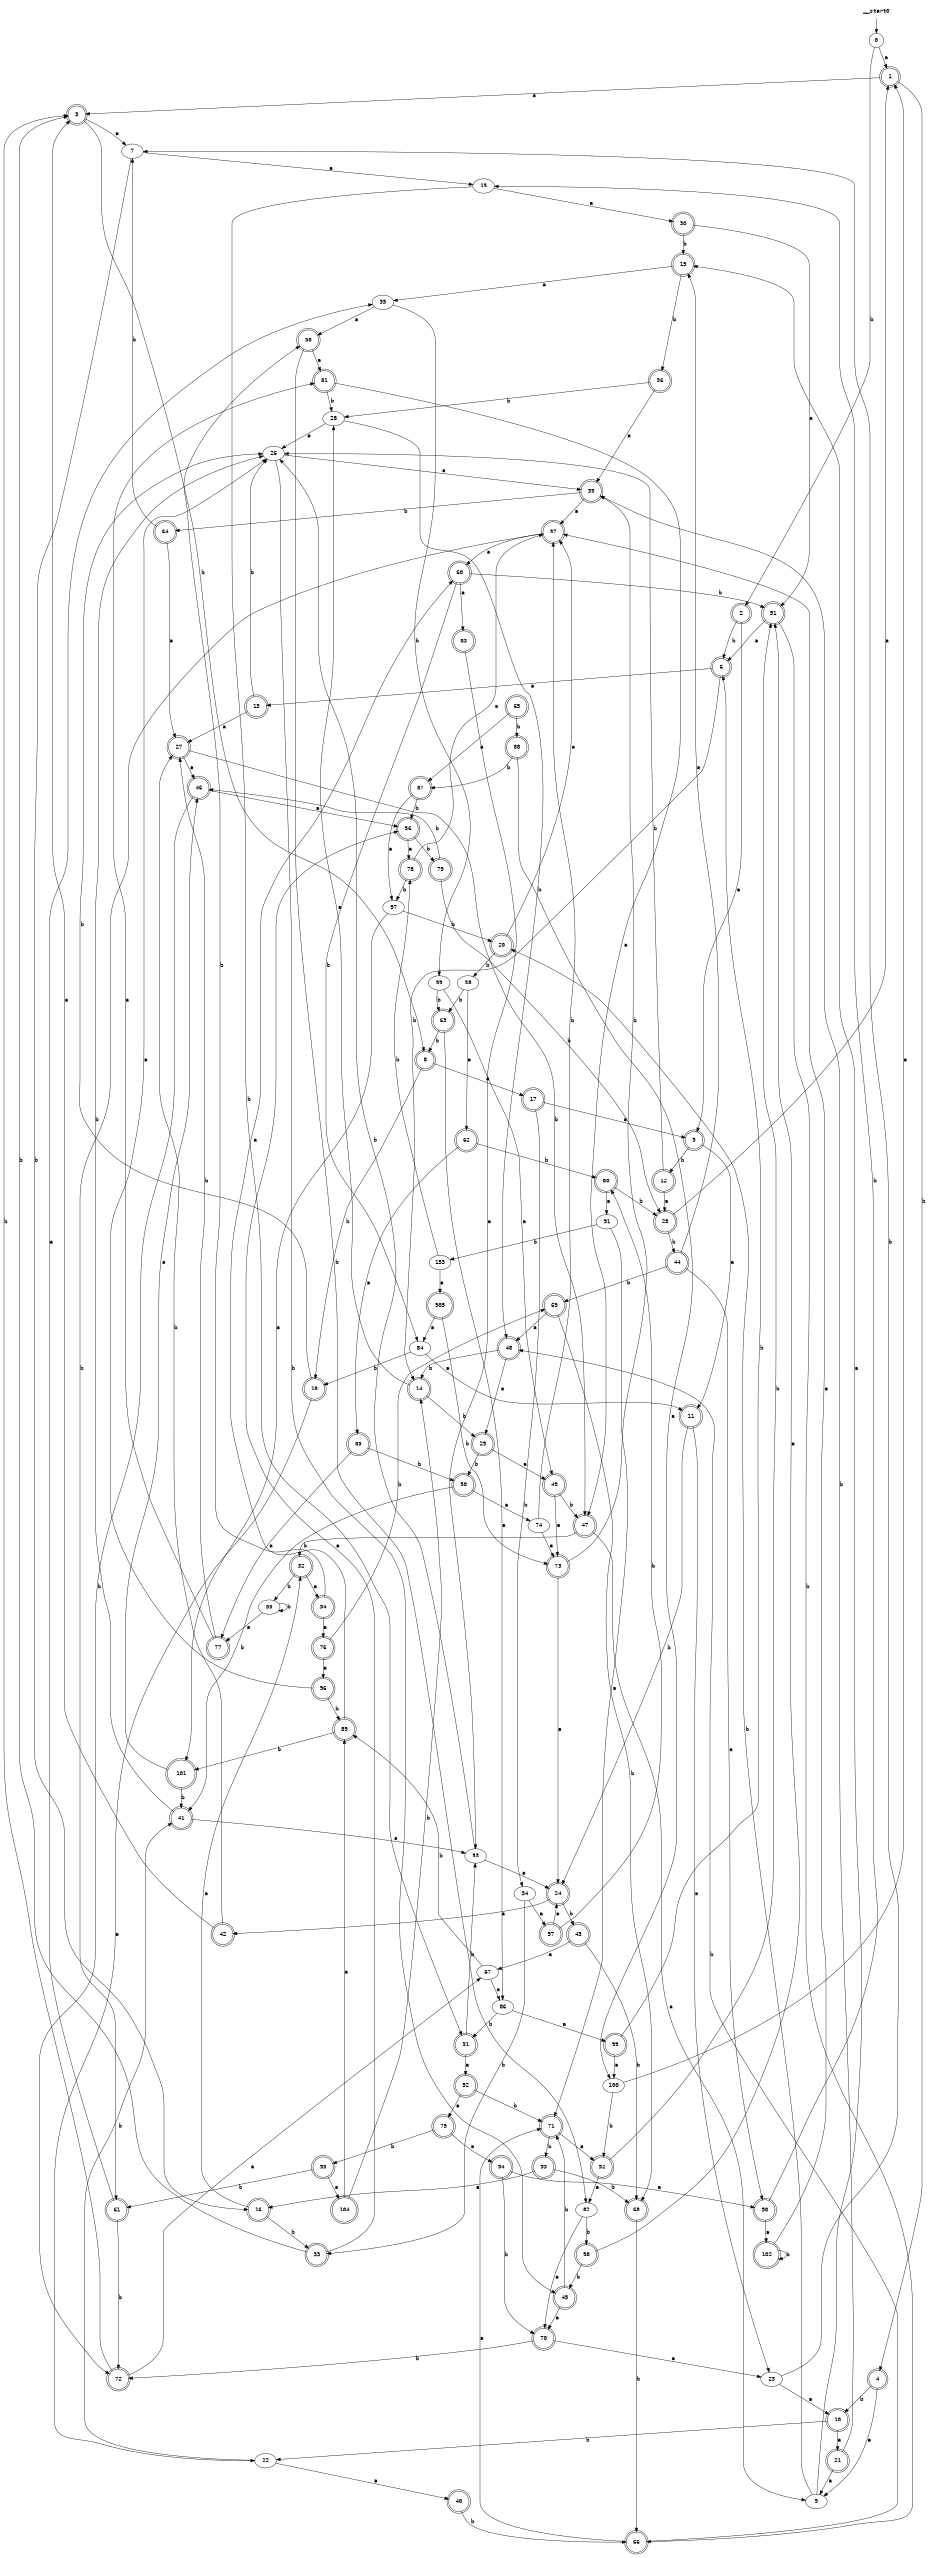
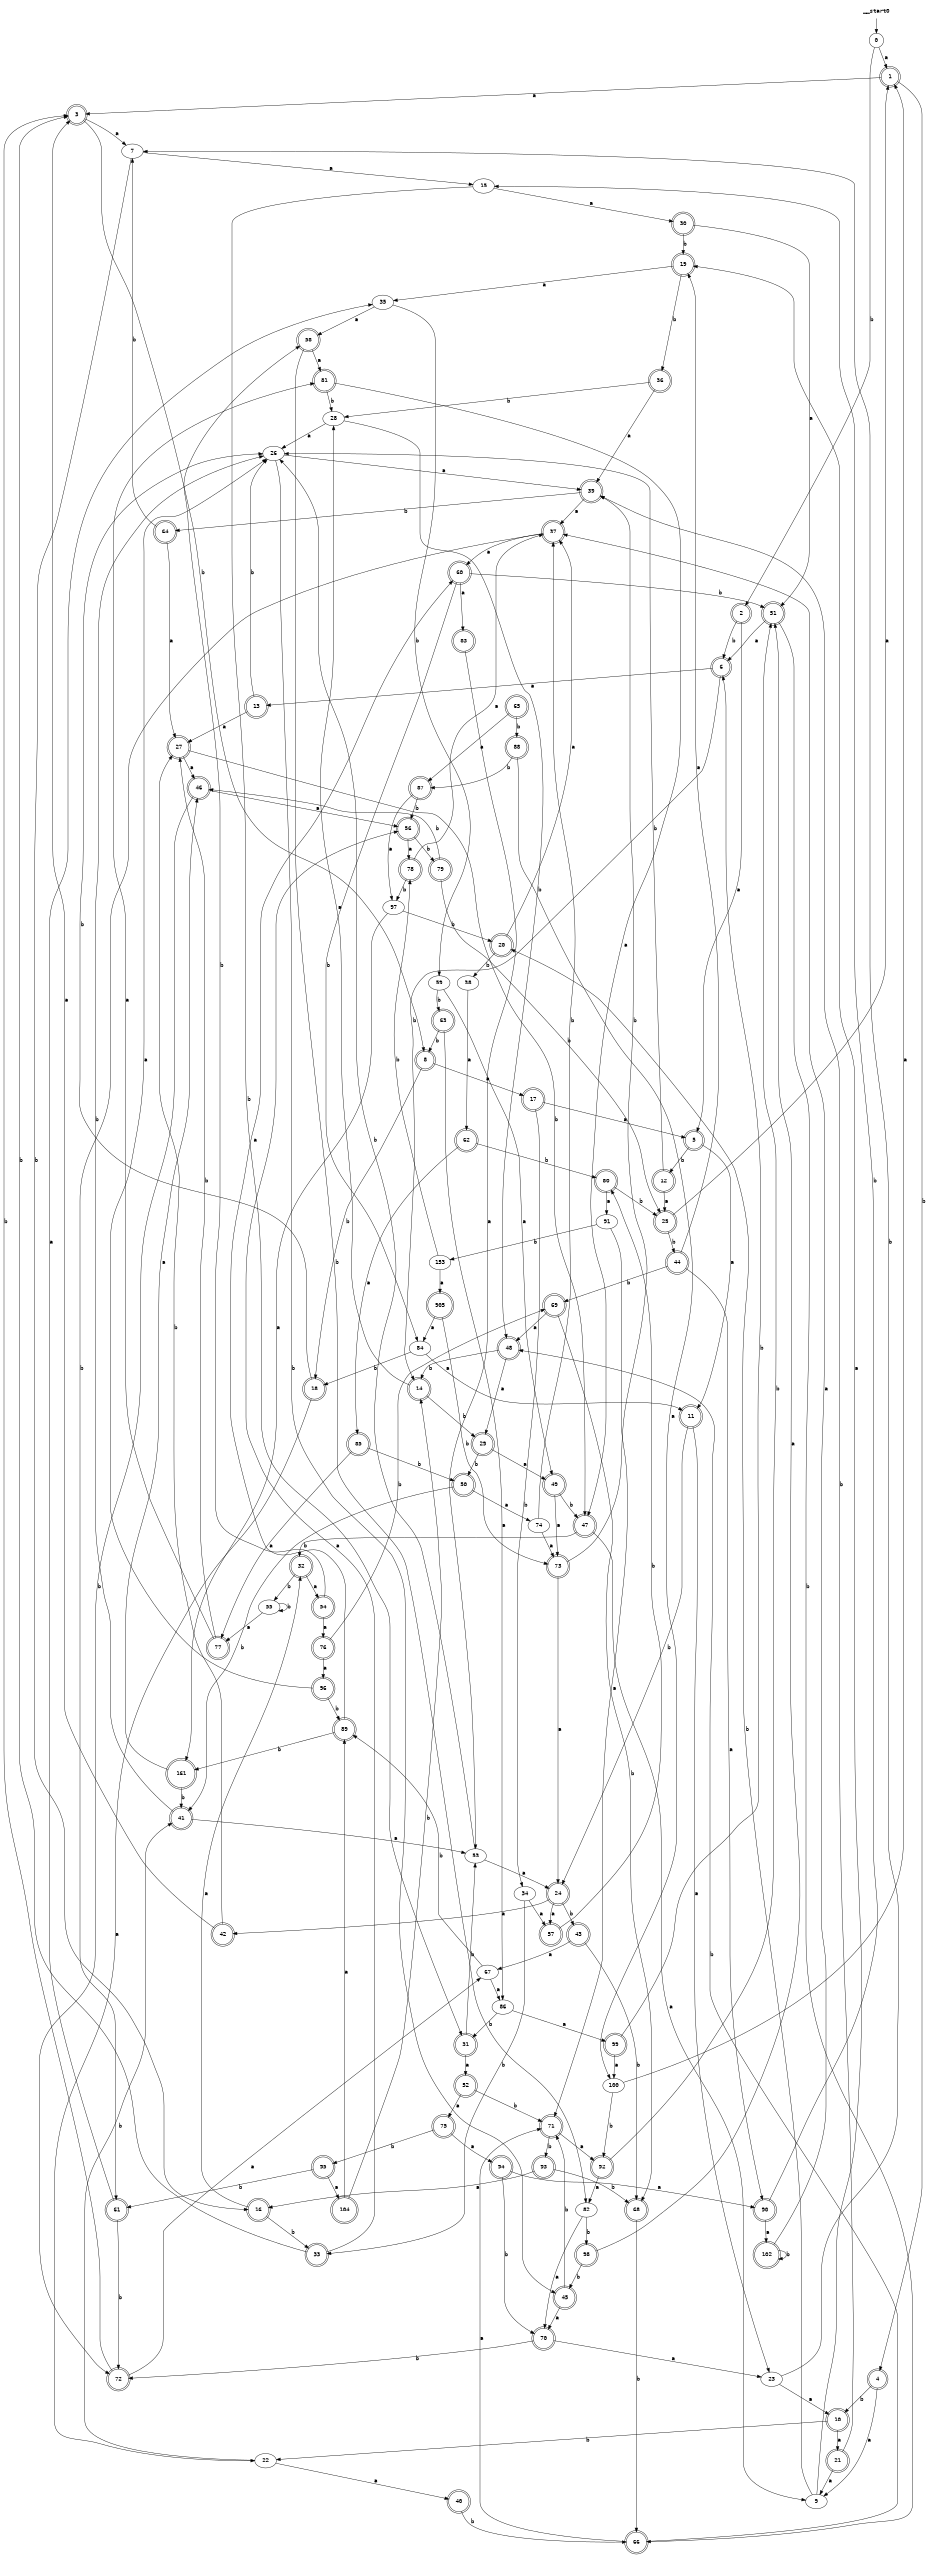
(457, 999) -> none
(181, 1774) -> (181, 1774)
(555, 1916) -> (551, 1912)
